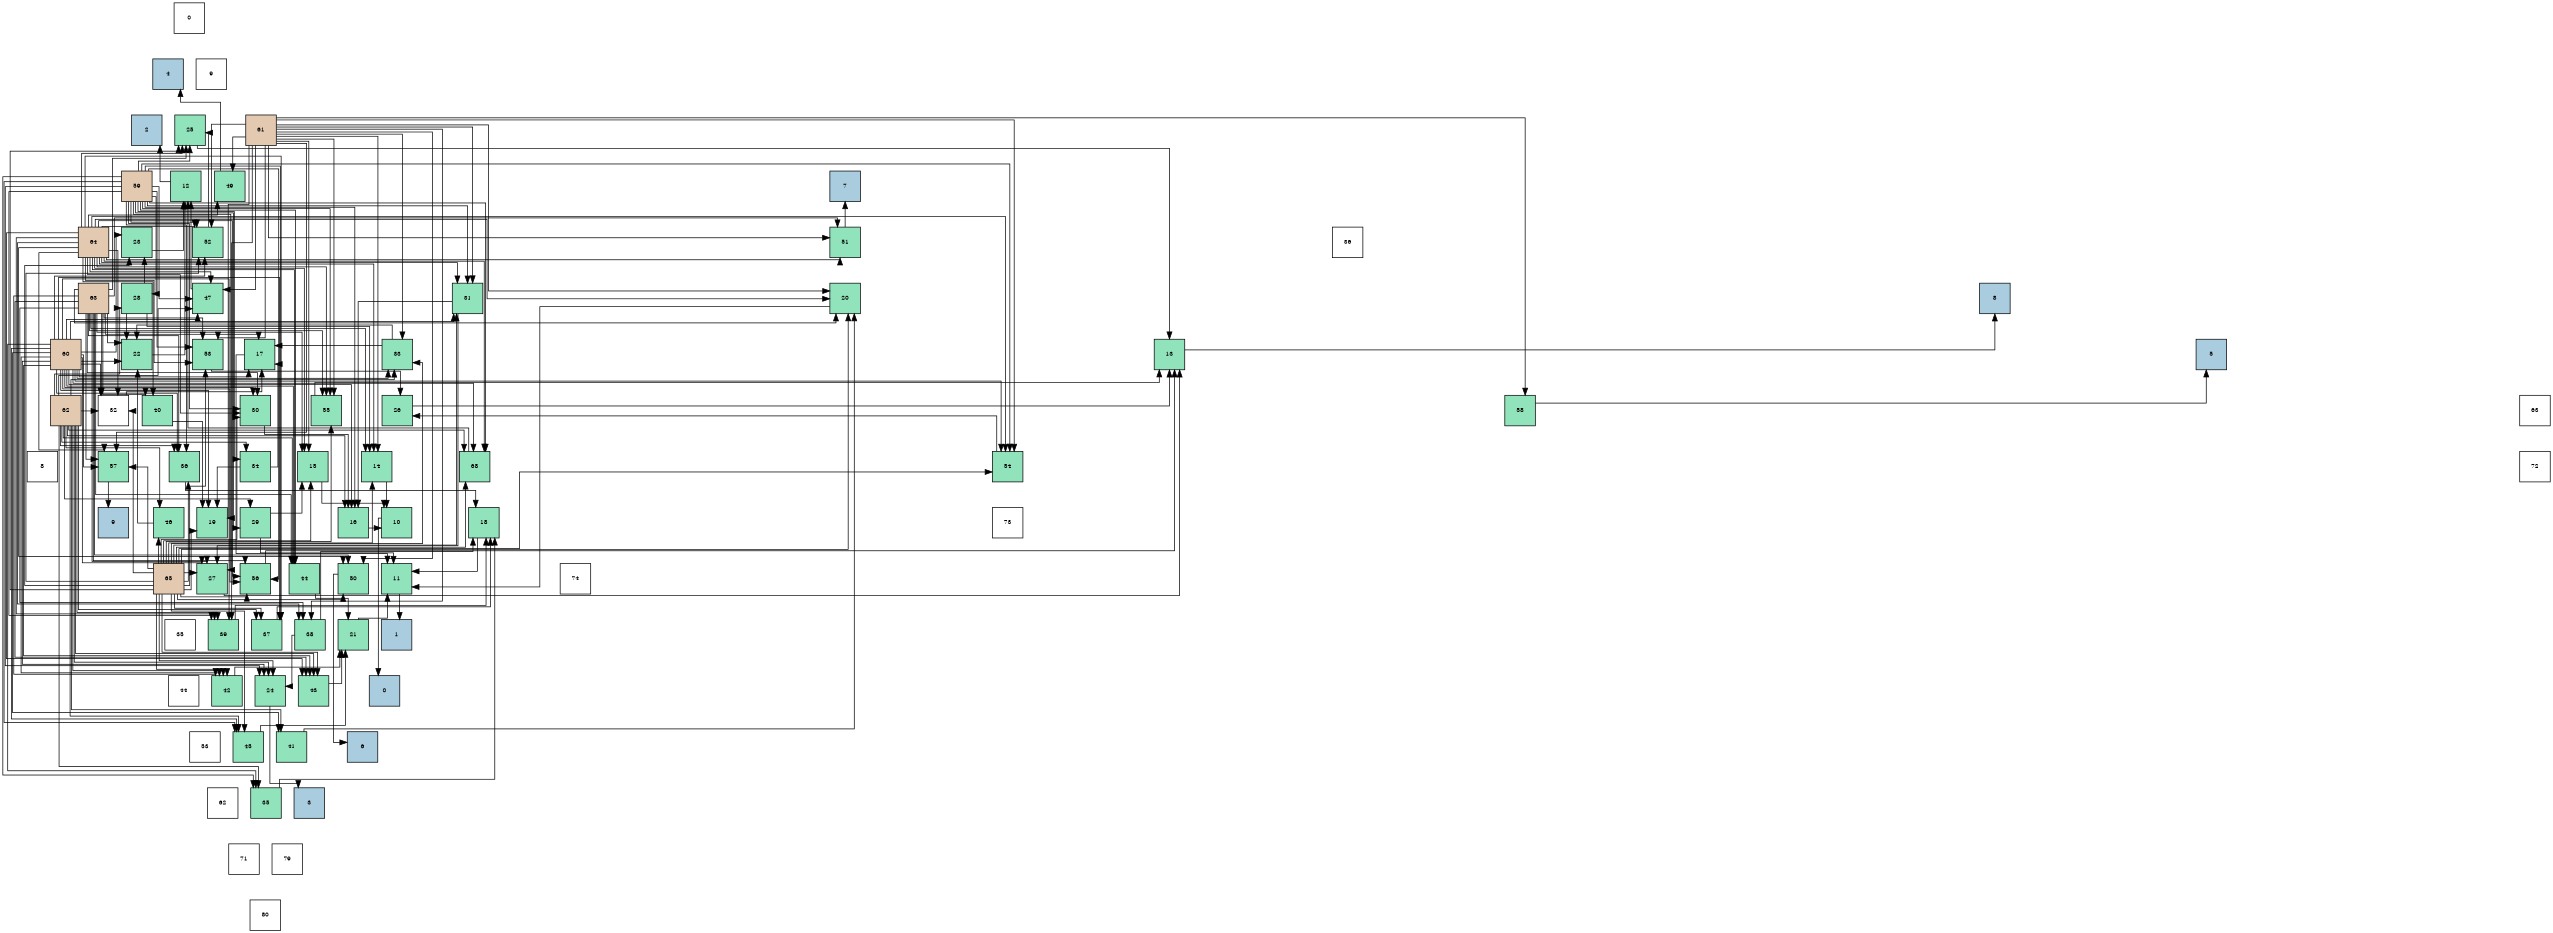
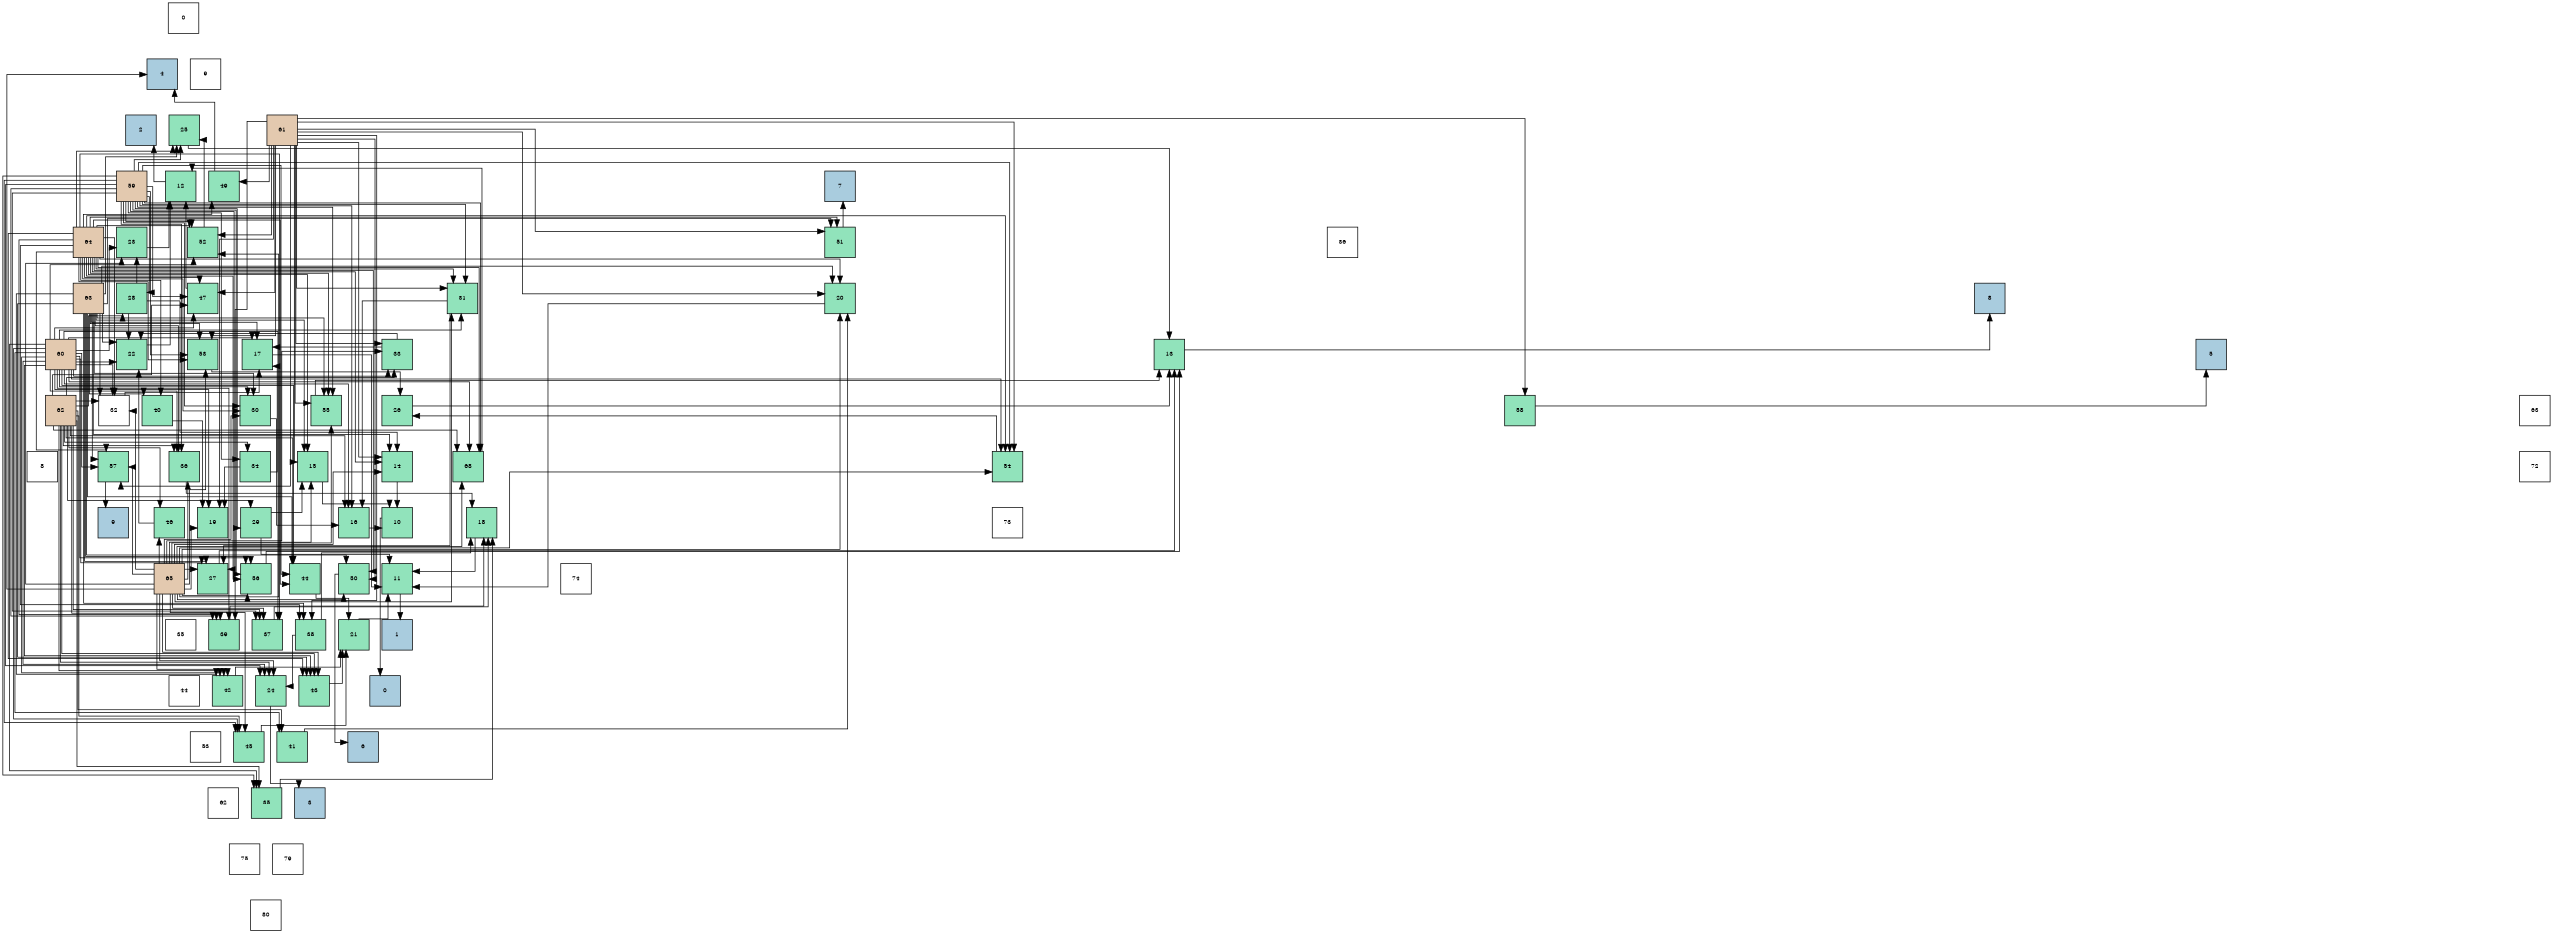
(10, 170) -> (7, 160)
(244, 859) -> (245, 859)
